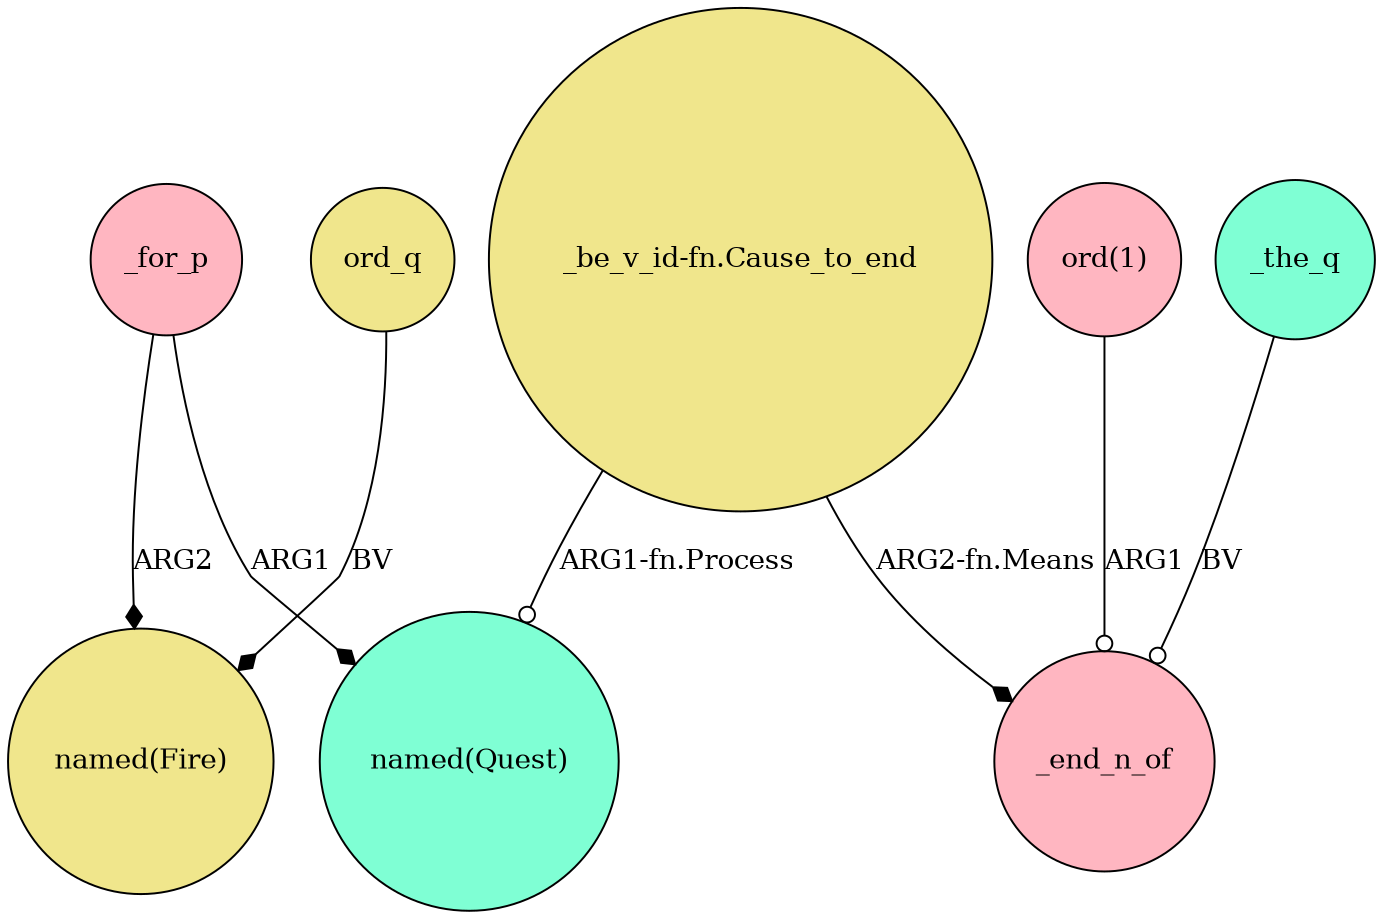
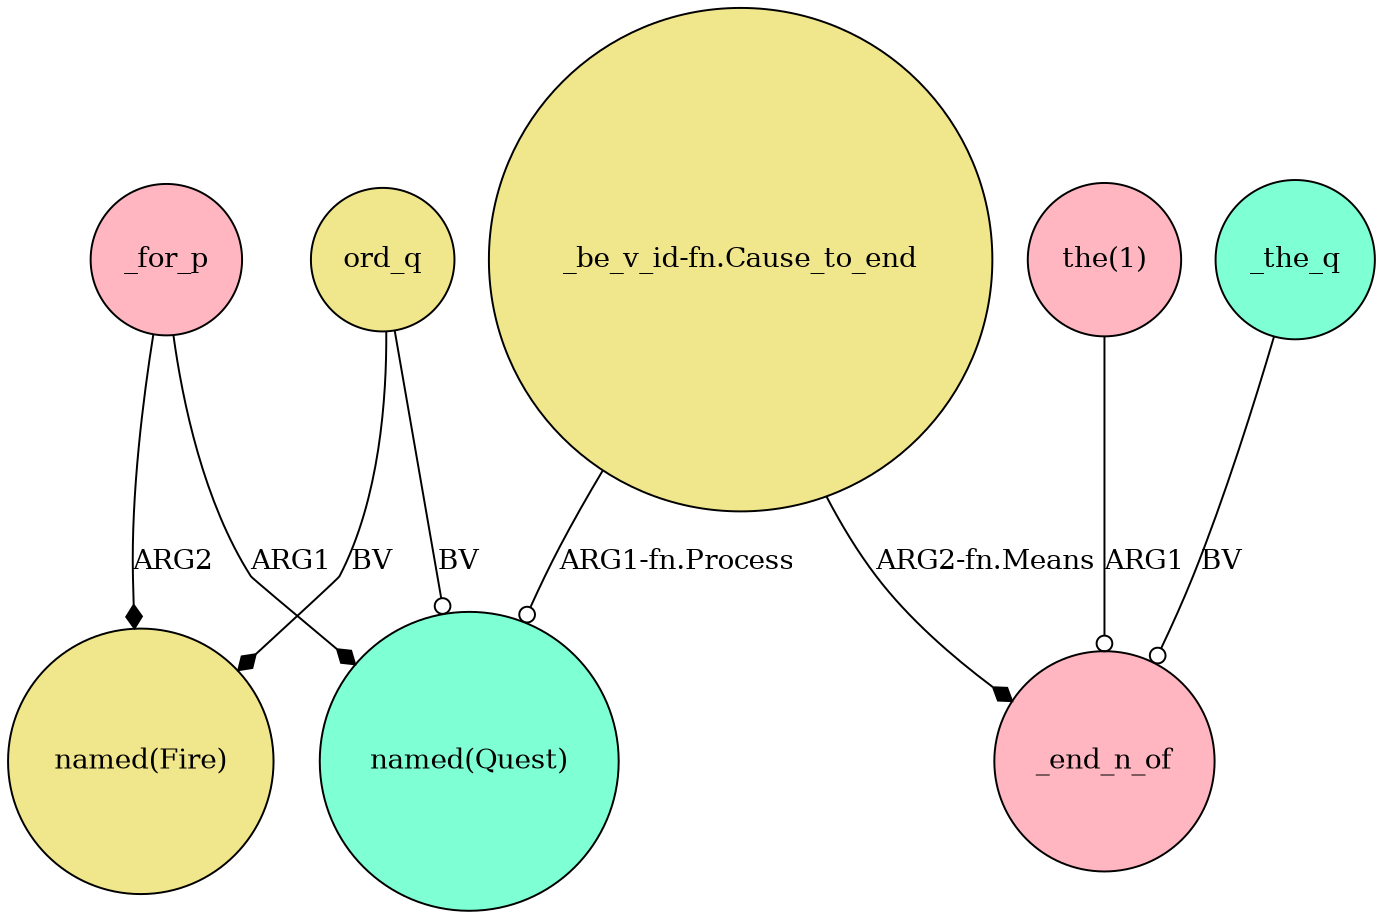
(1104, 260) -> (1104, 260)
none -> (418, 464)
